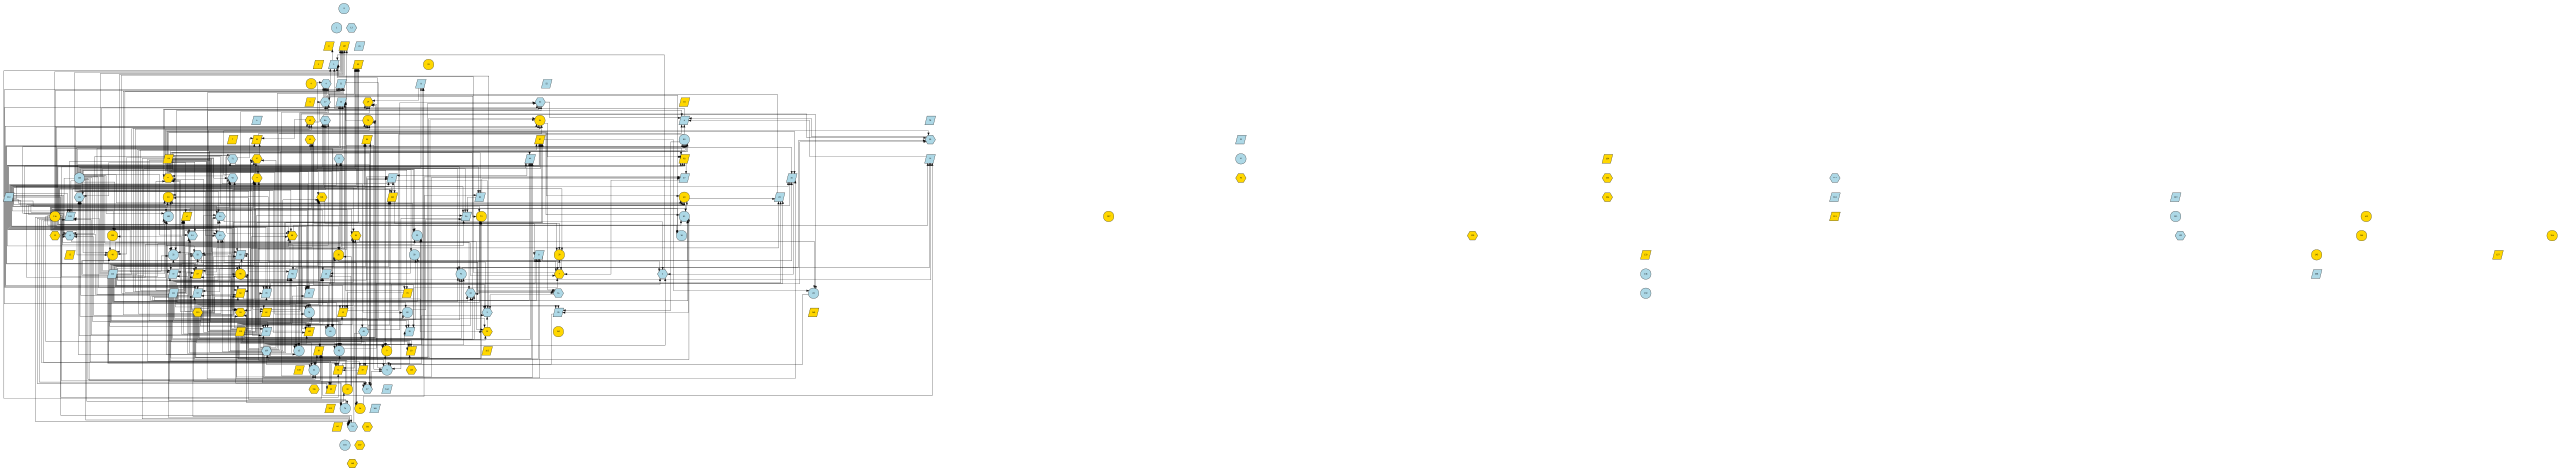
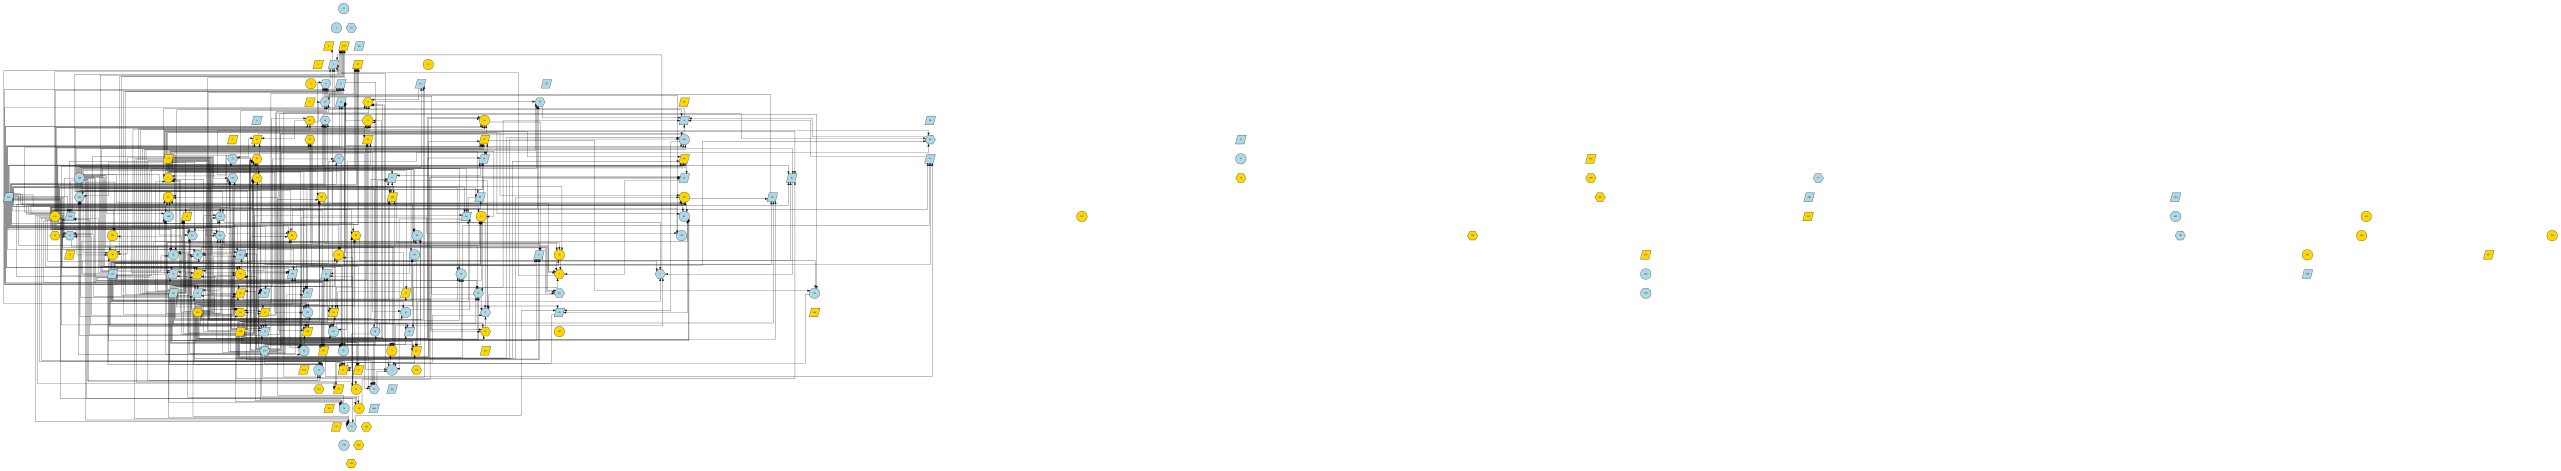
none -> (163, 166)
(548, 212) -> (540, 155)
(318, 360) -> (318, 360)
